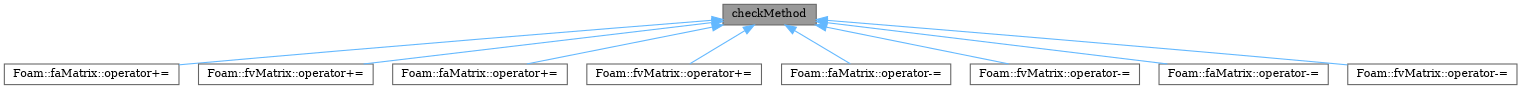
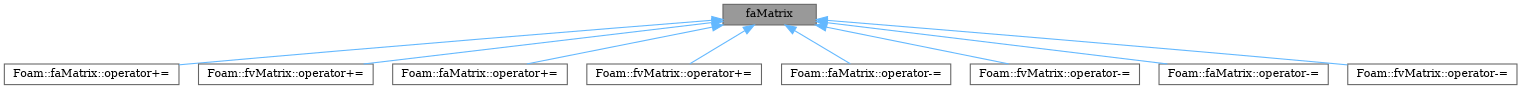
(770, 15) -> (770, 15)
